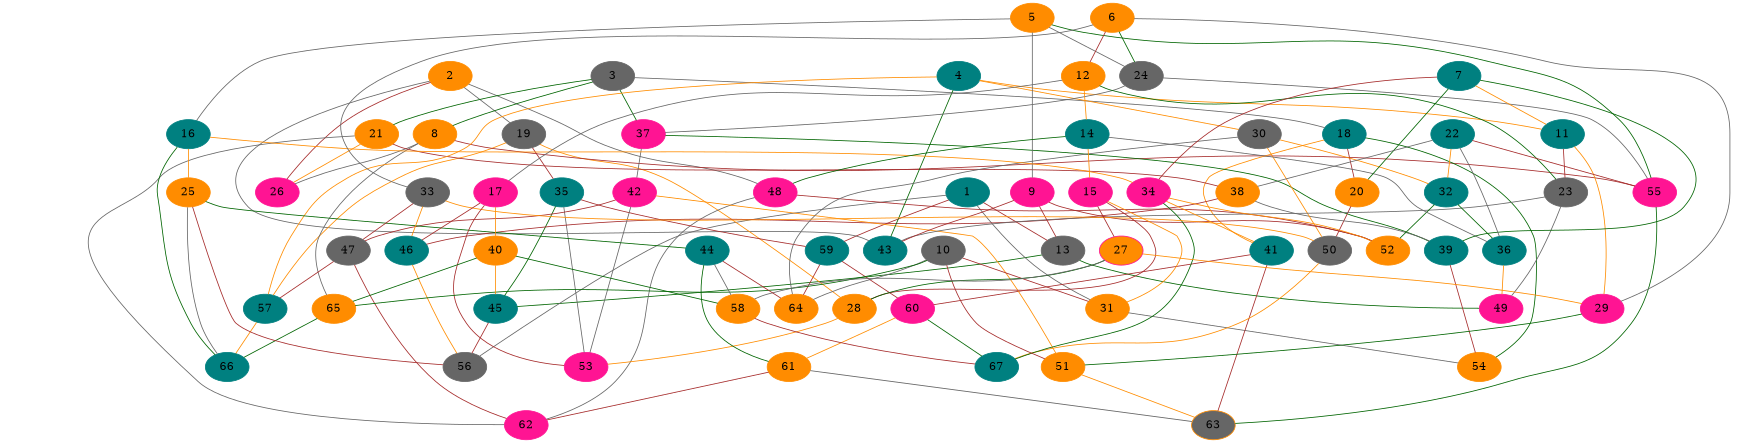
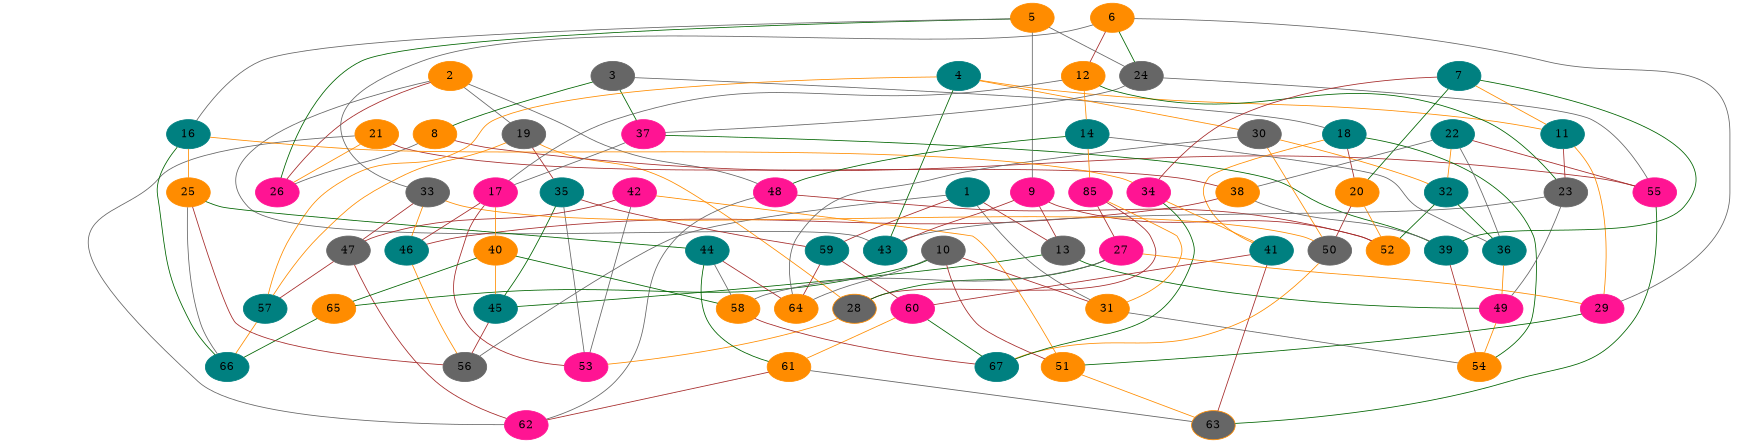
(1377, 43) -> (473, 43)
(486, 98) -> none
(639, 163) -> (575, 162)
(1091, 192) -> (1091, 192)
(340, 204) -> none
(1271, 217) -> (1373, 222)
(1121, 251) -> (1121, 251)
(854, 309) -> (854, 309)
none -> (1490, 338)
